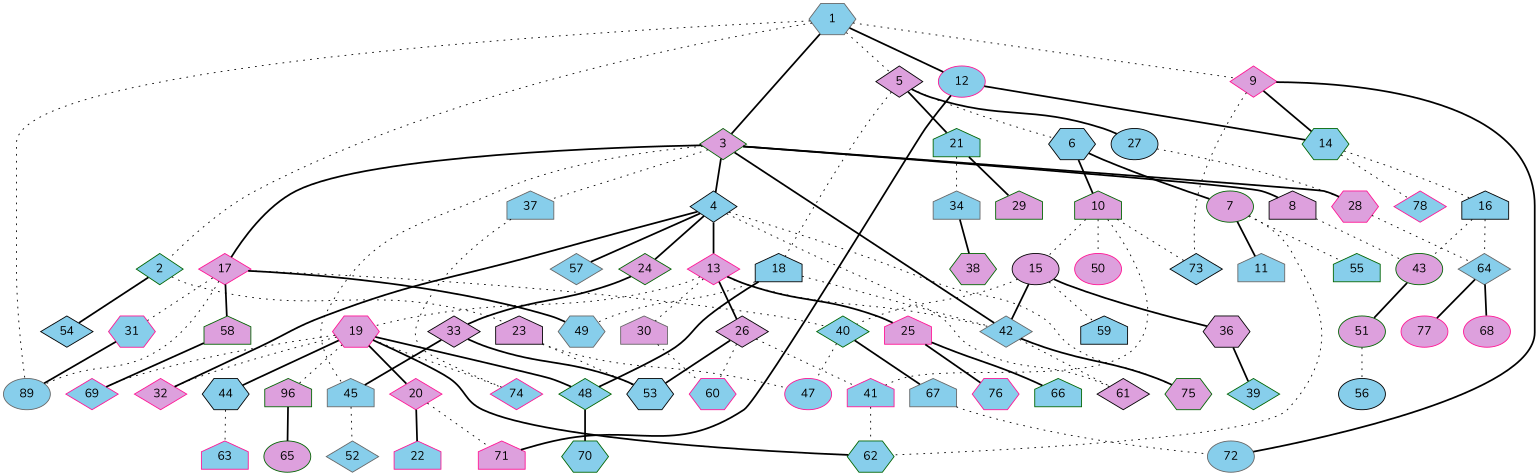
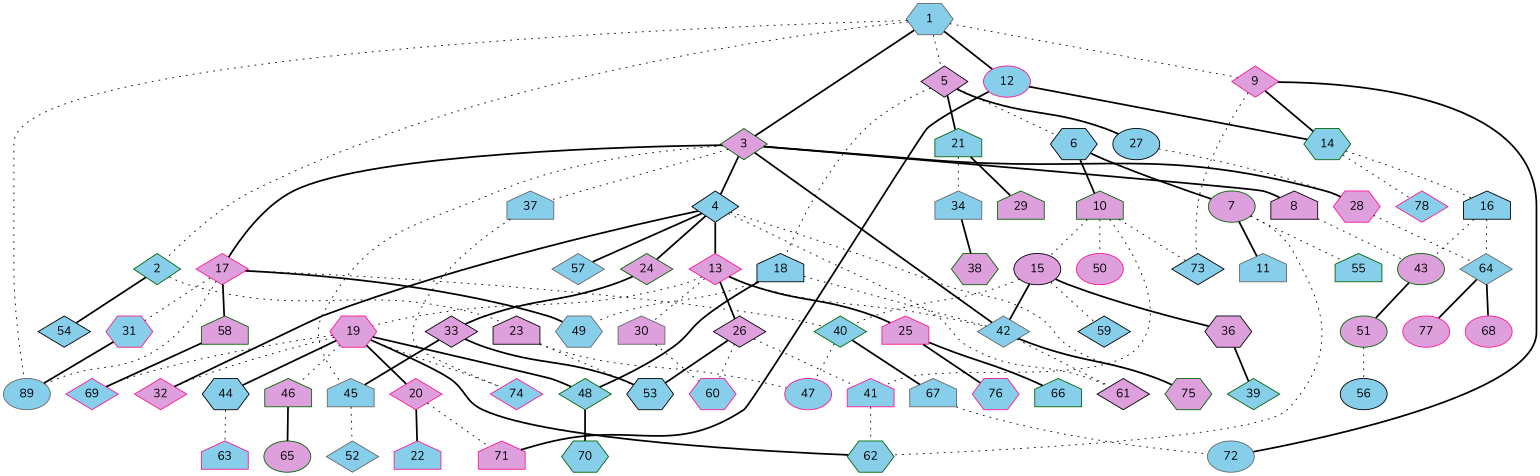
(1104, 332) -> (1104, 332)
(288, 394) -> (288, 394)
